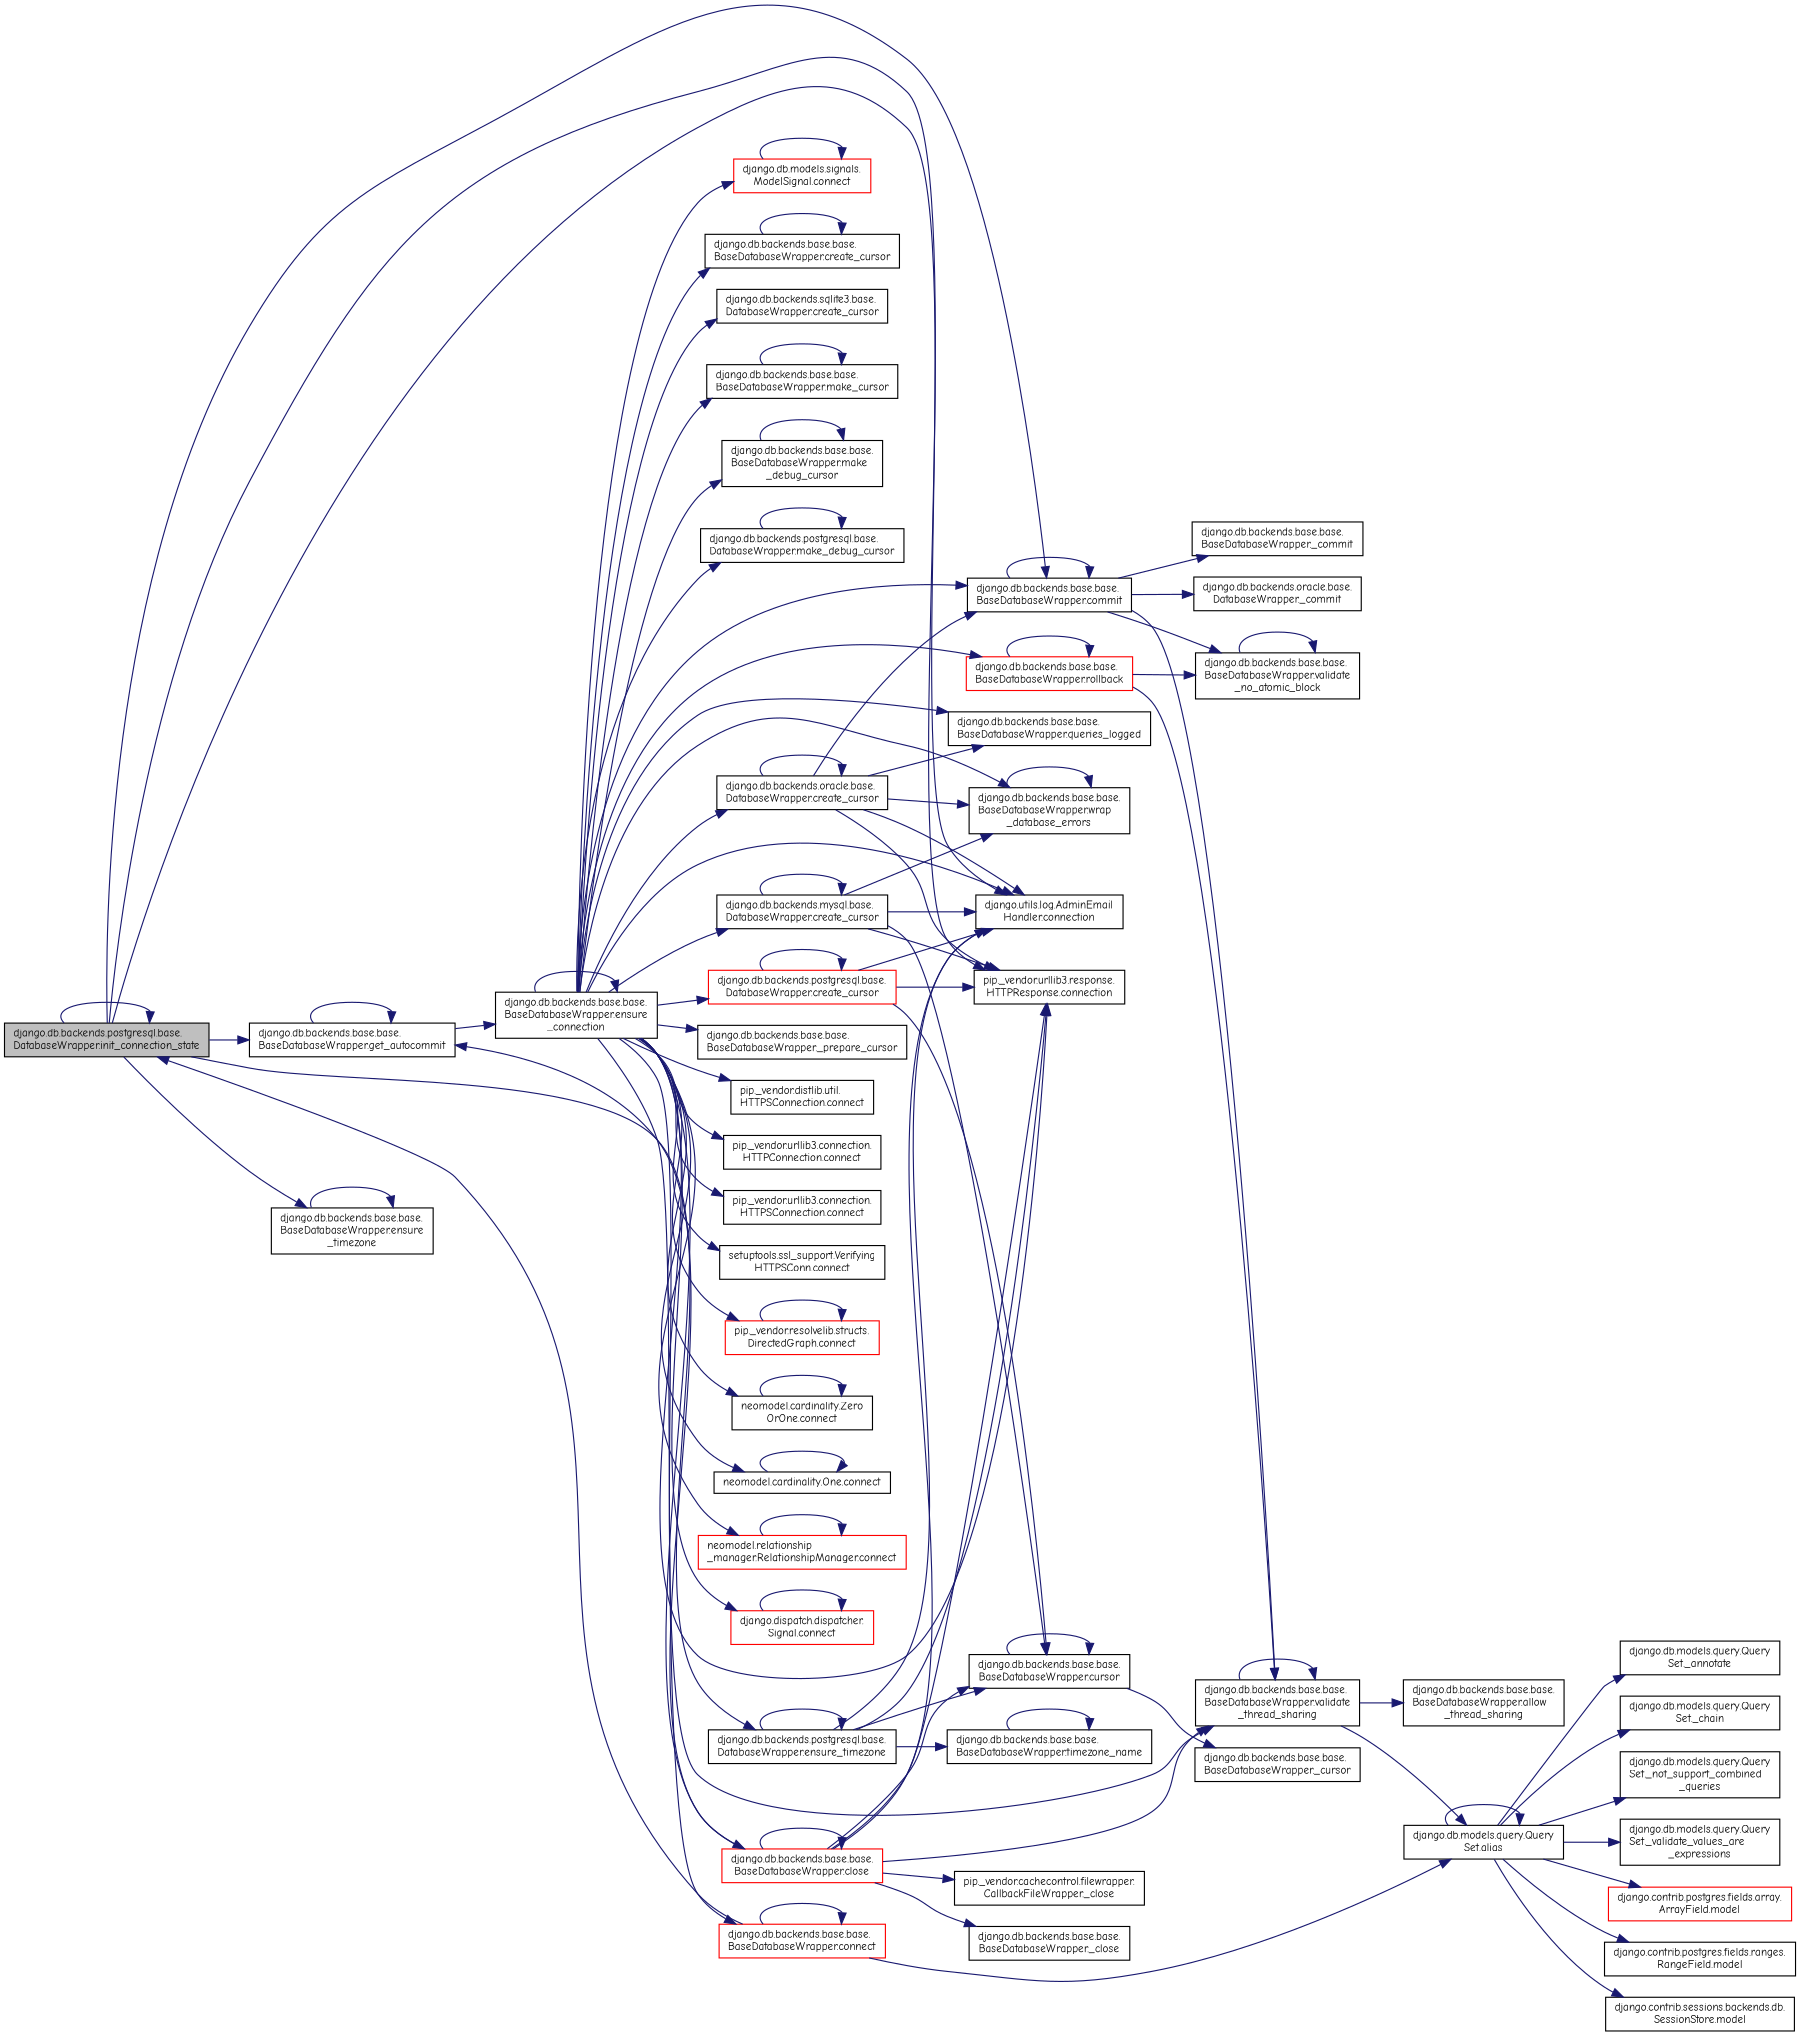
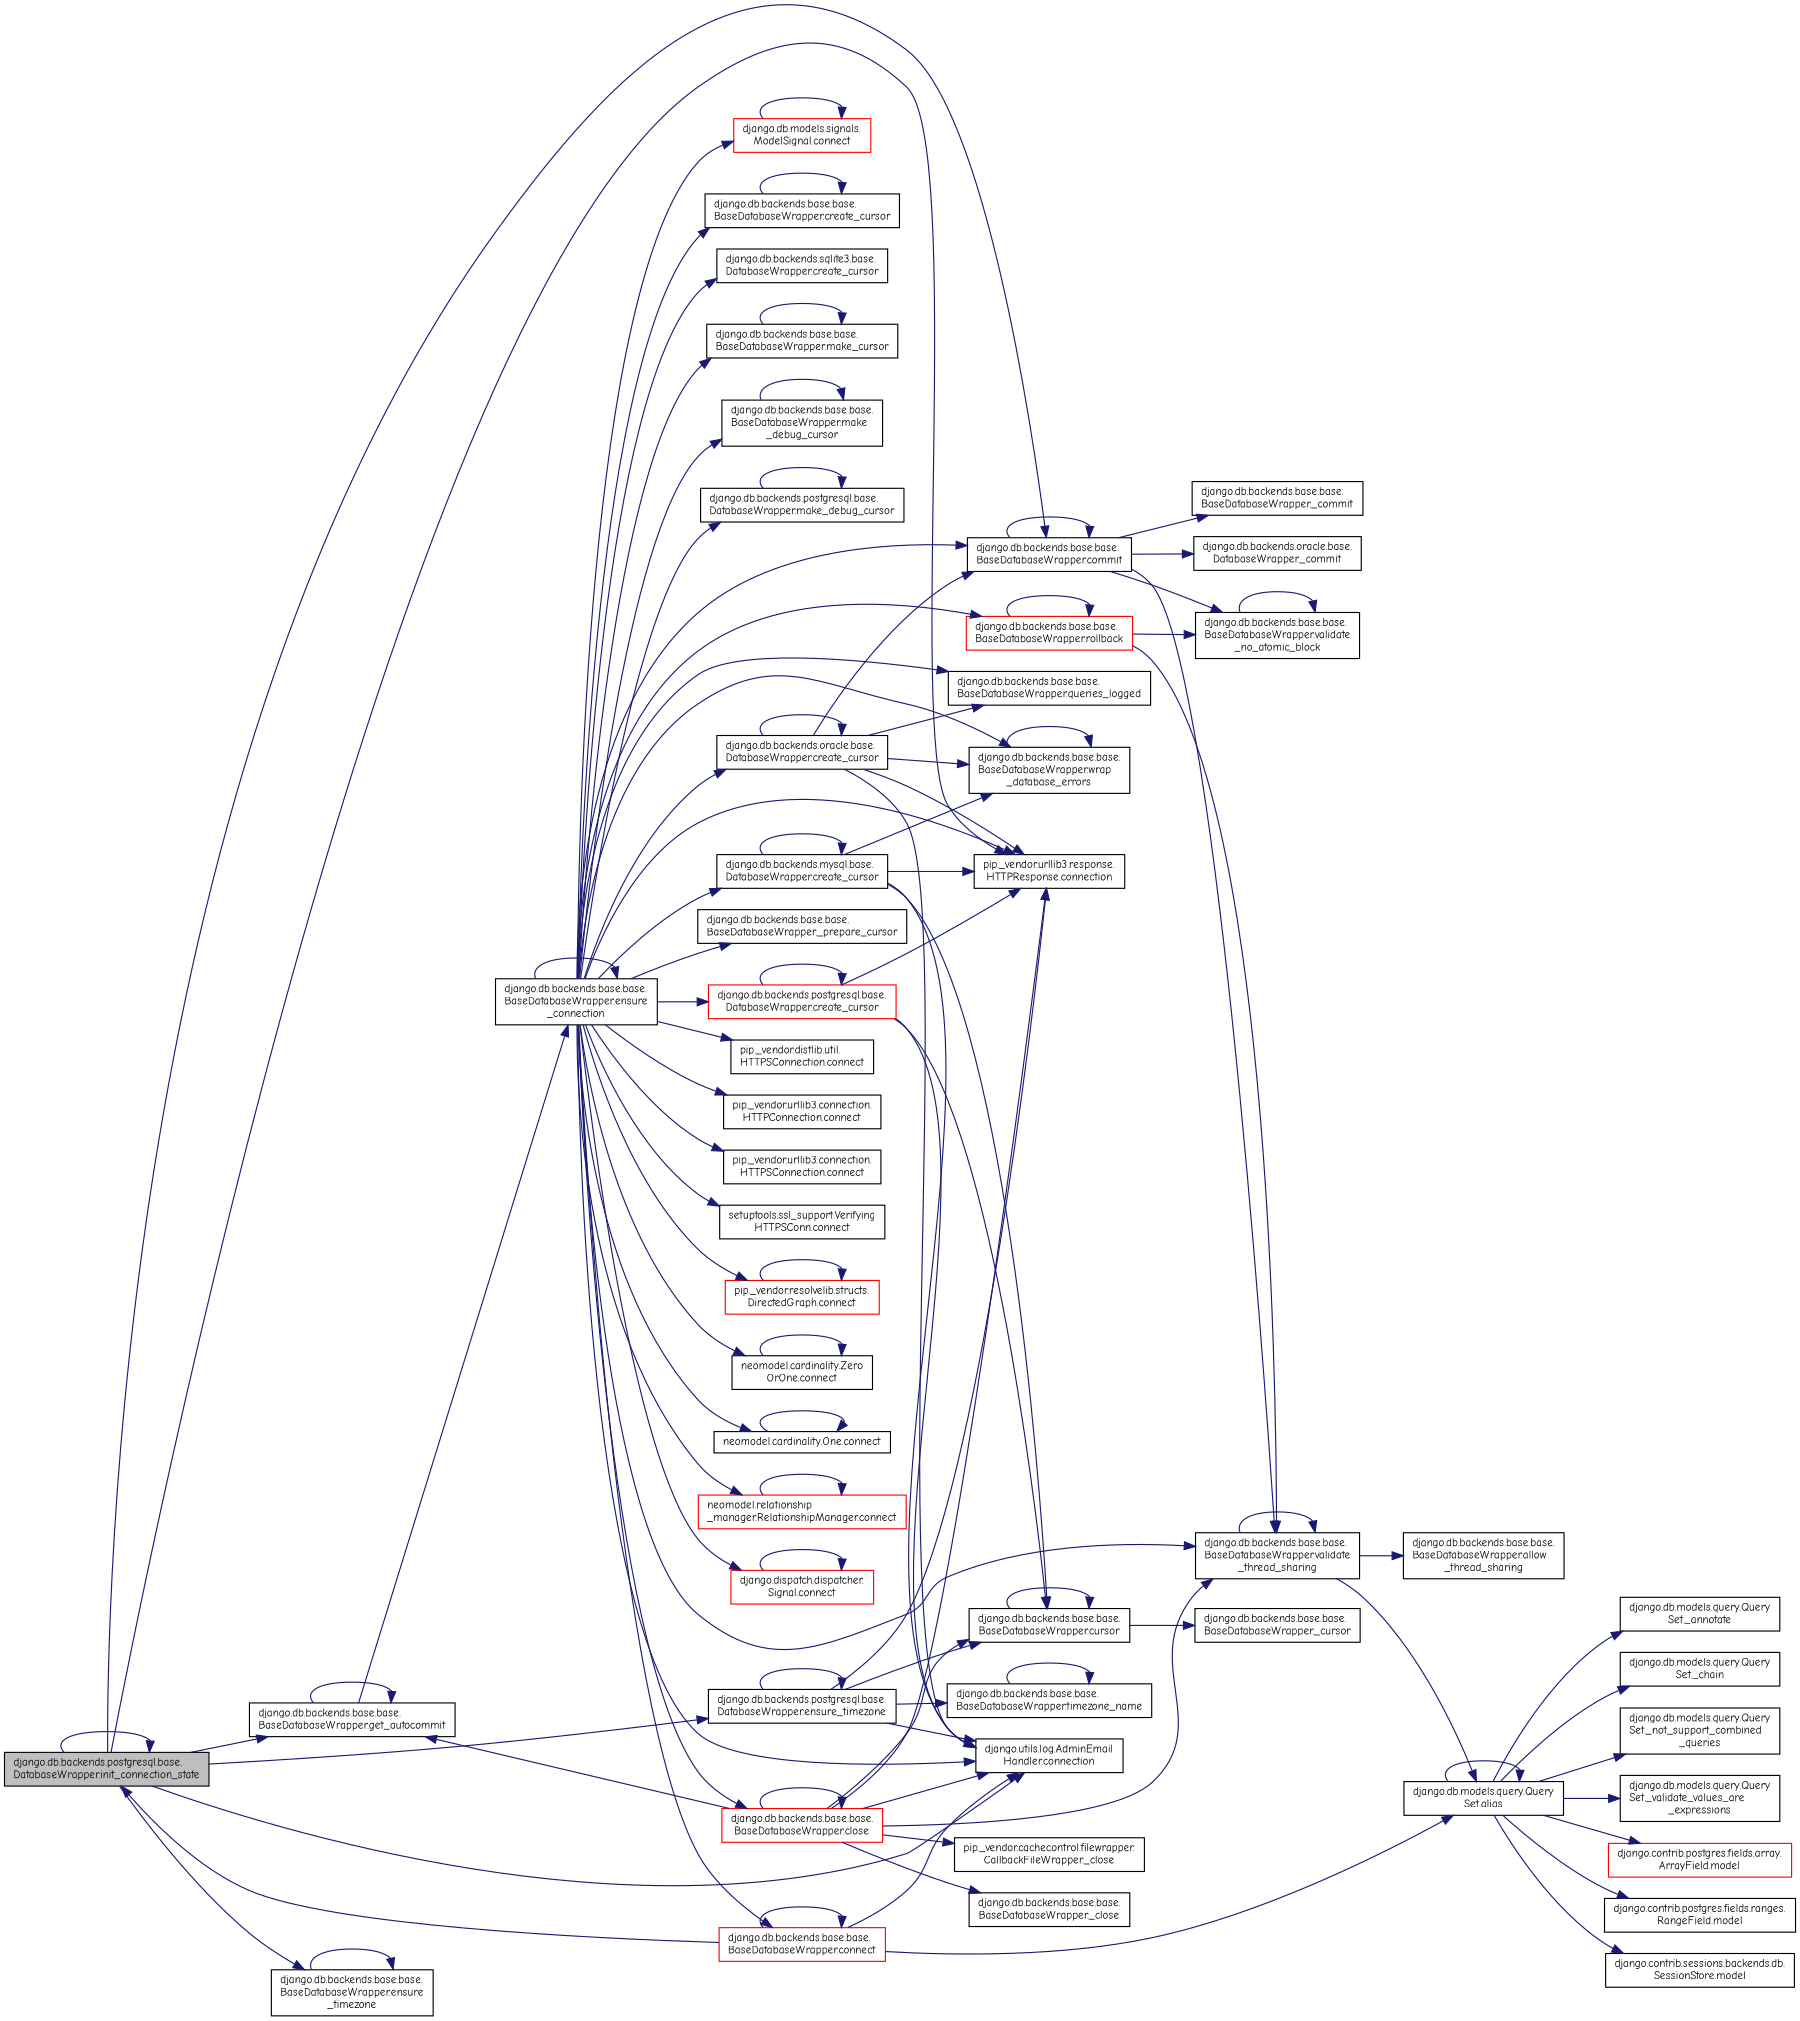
none -> (929, 1856)
